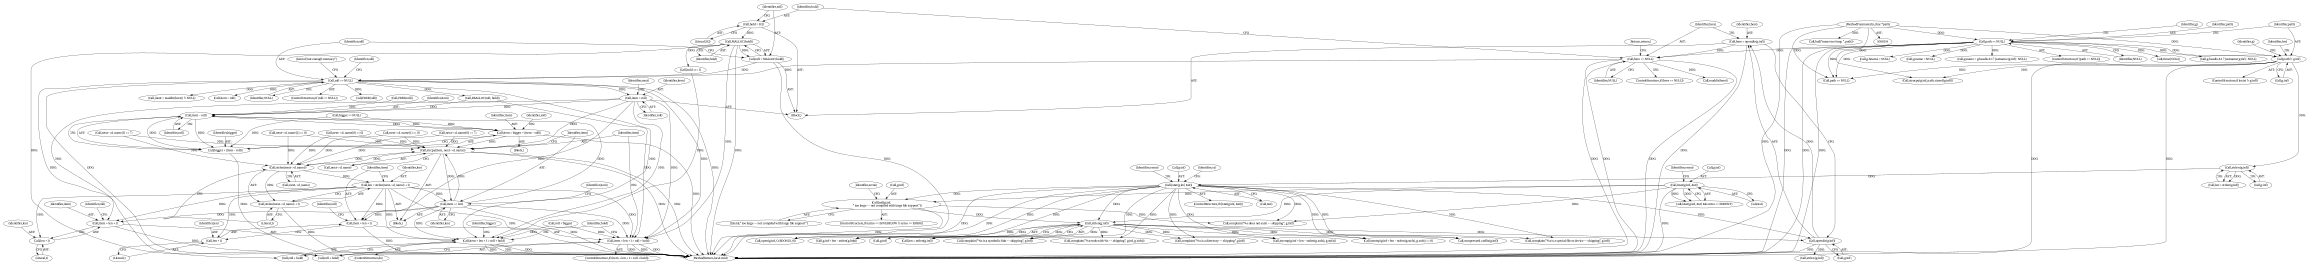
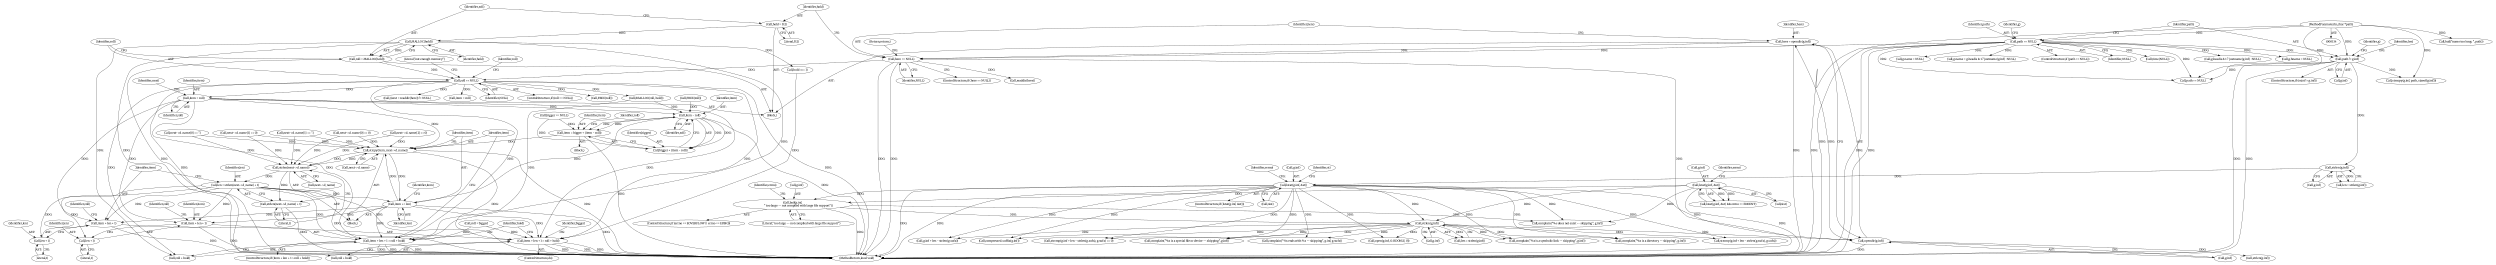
(837, 241) -> (937, 241)
(324, 252) -> (799, 177)
